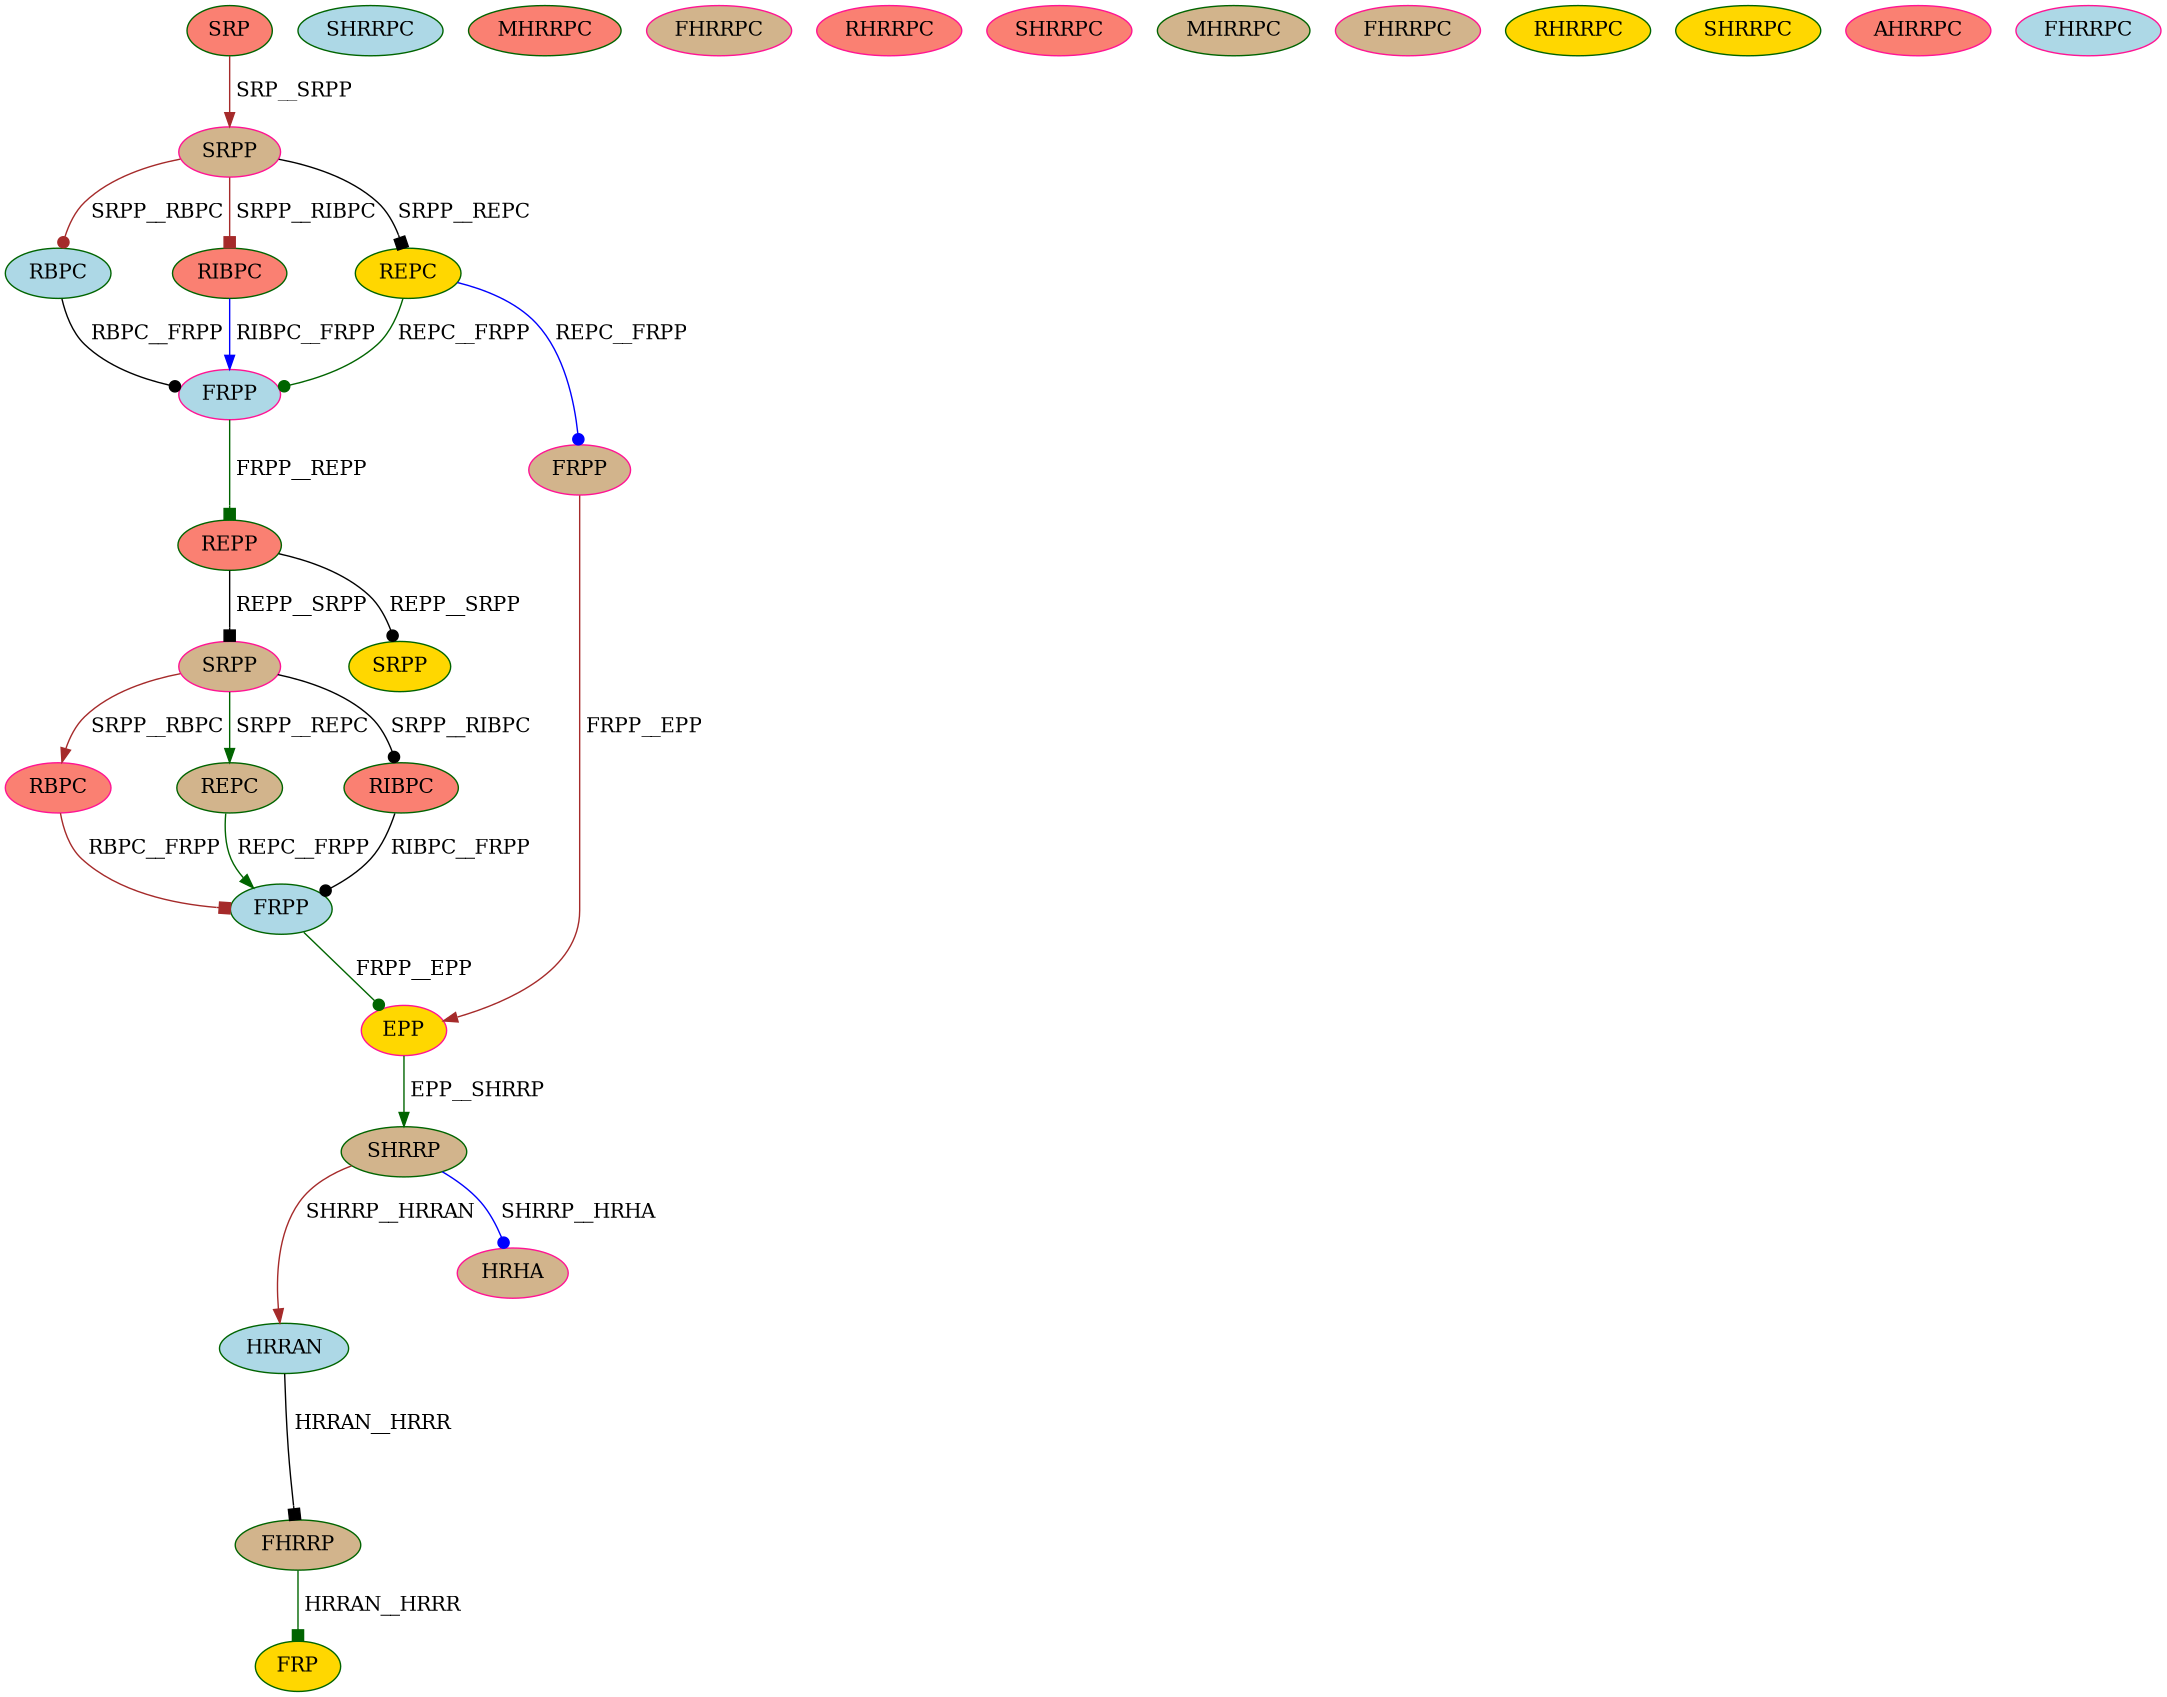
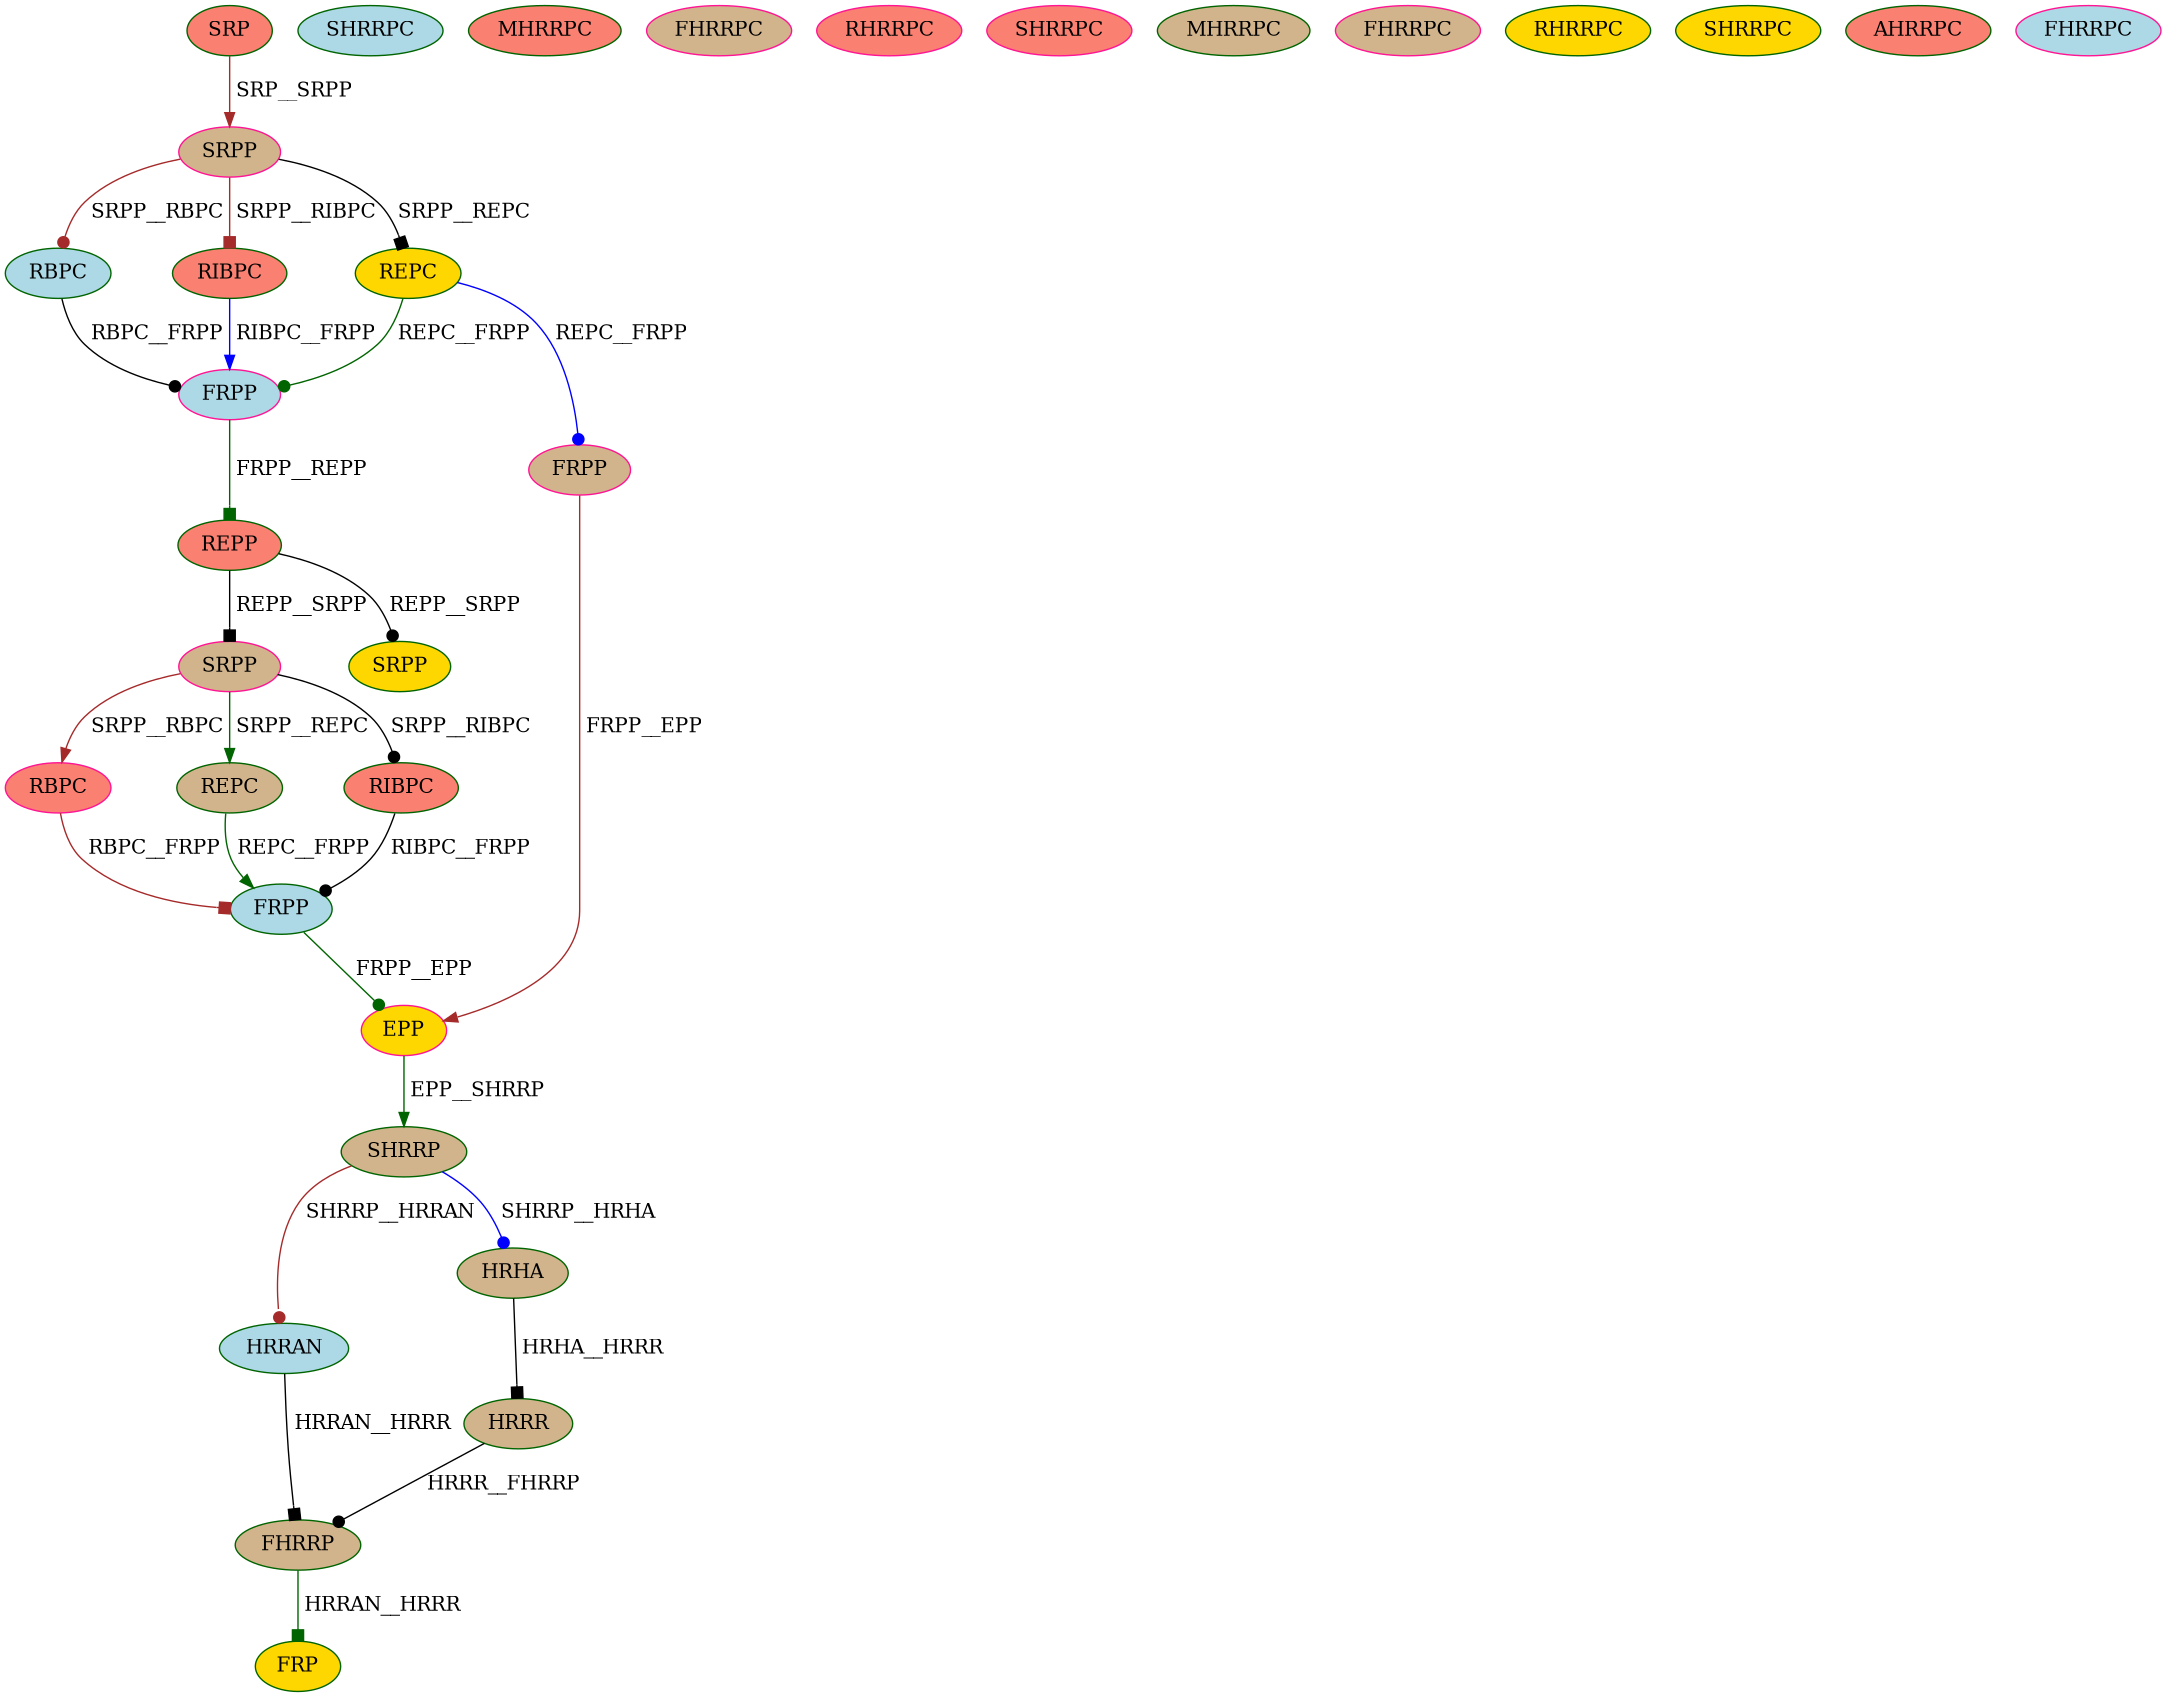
(1918, 31) -> (1918, 31)
(288, 1223) -> (288, 1223)
(513, 1273) -> (513, 1273)
none -> (518, 1424)
